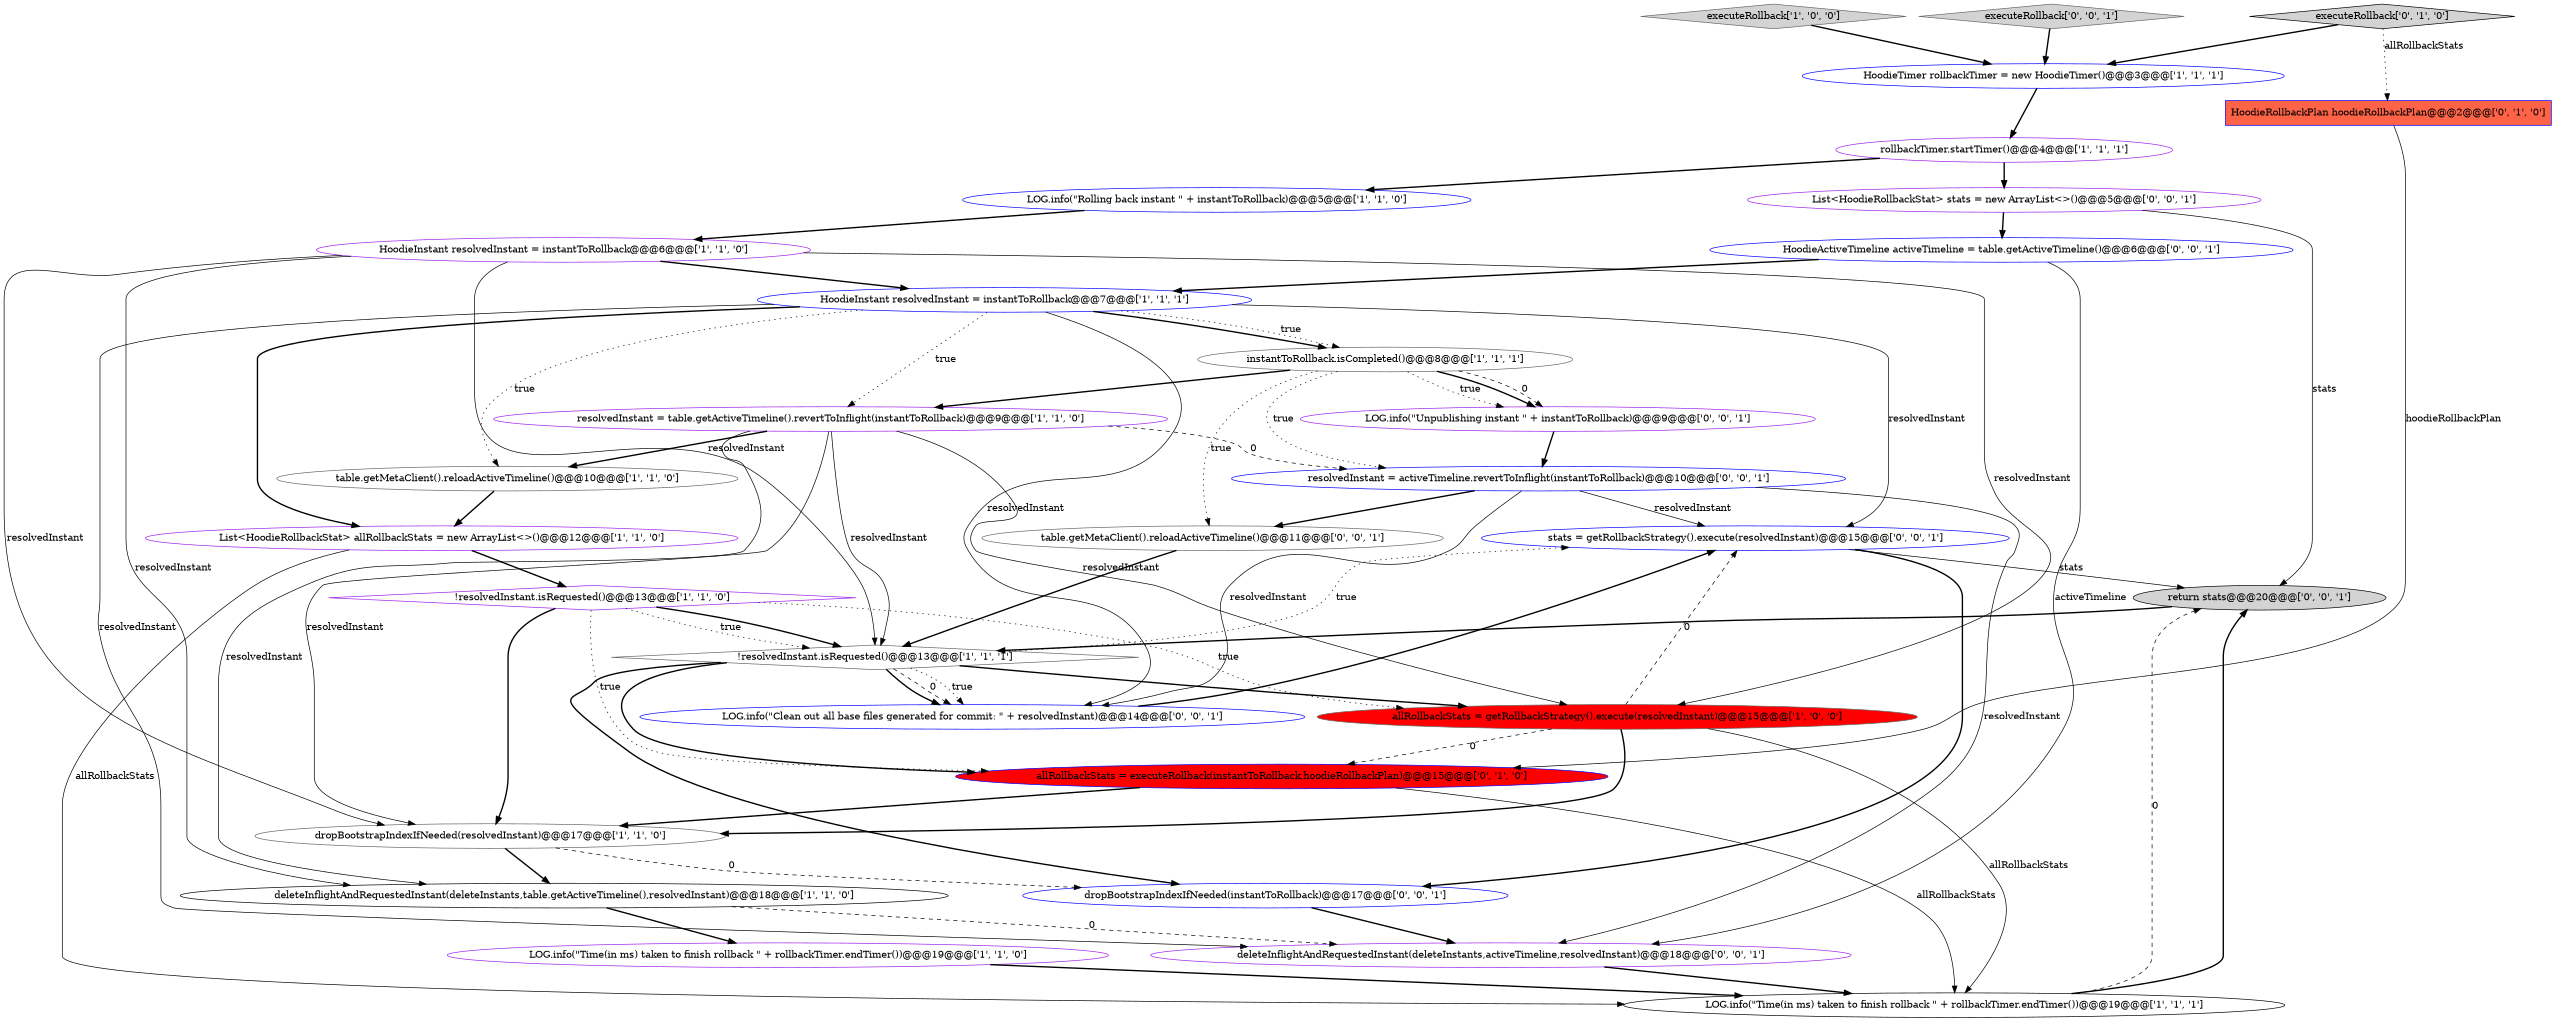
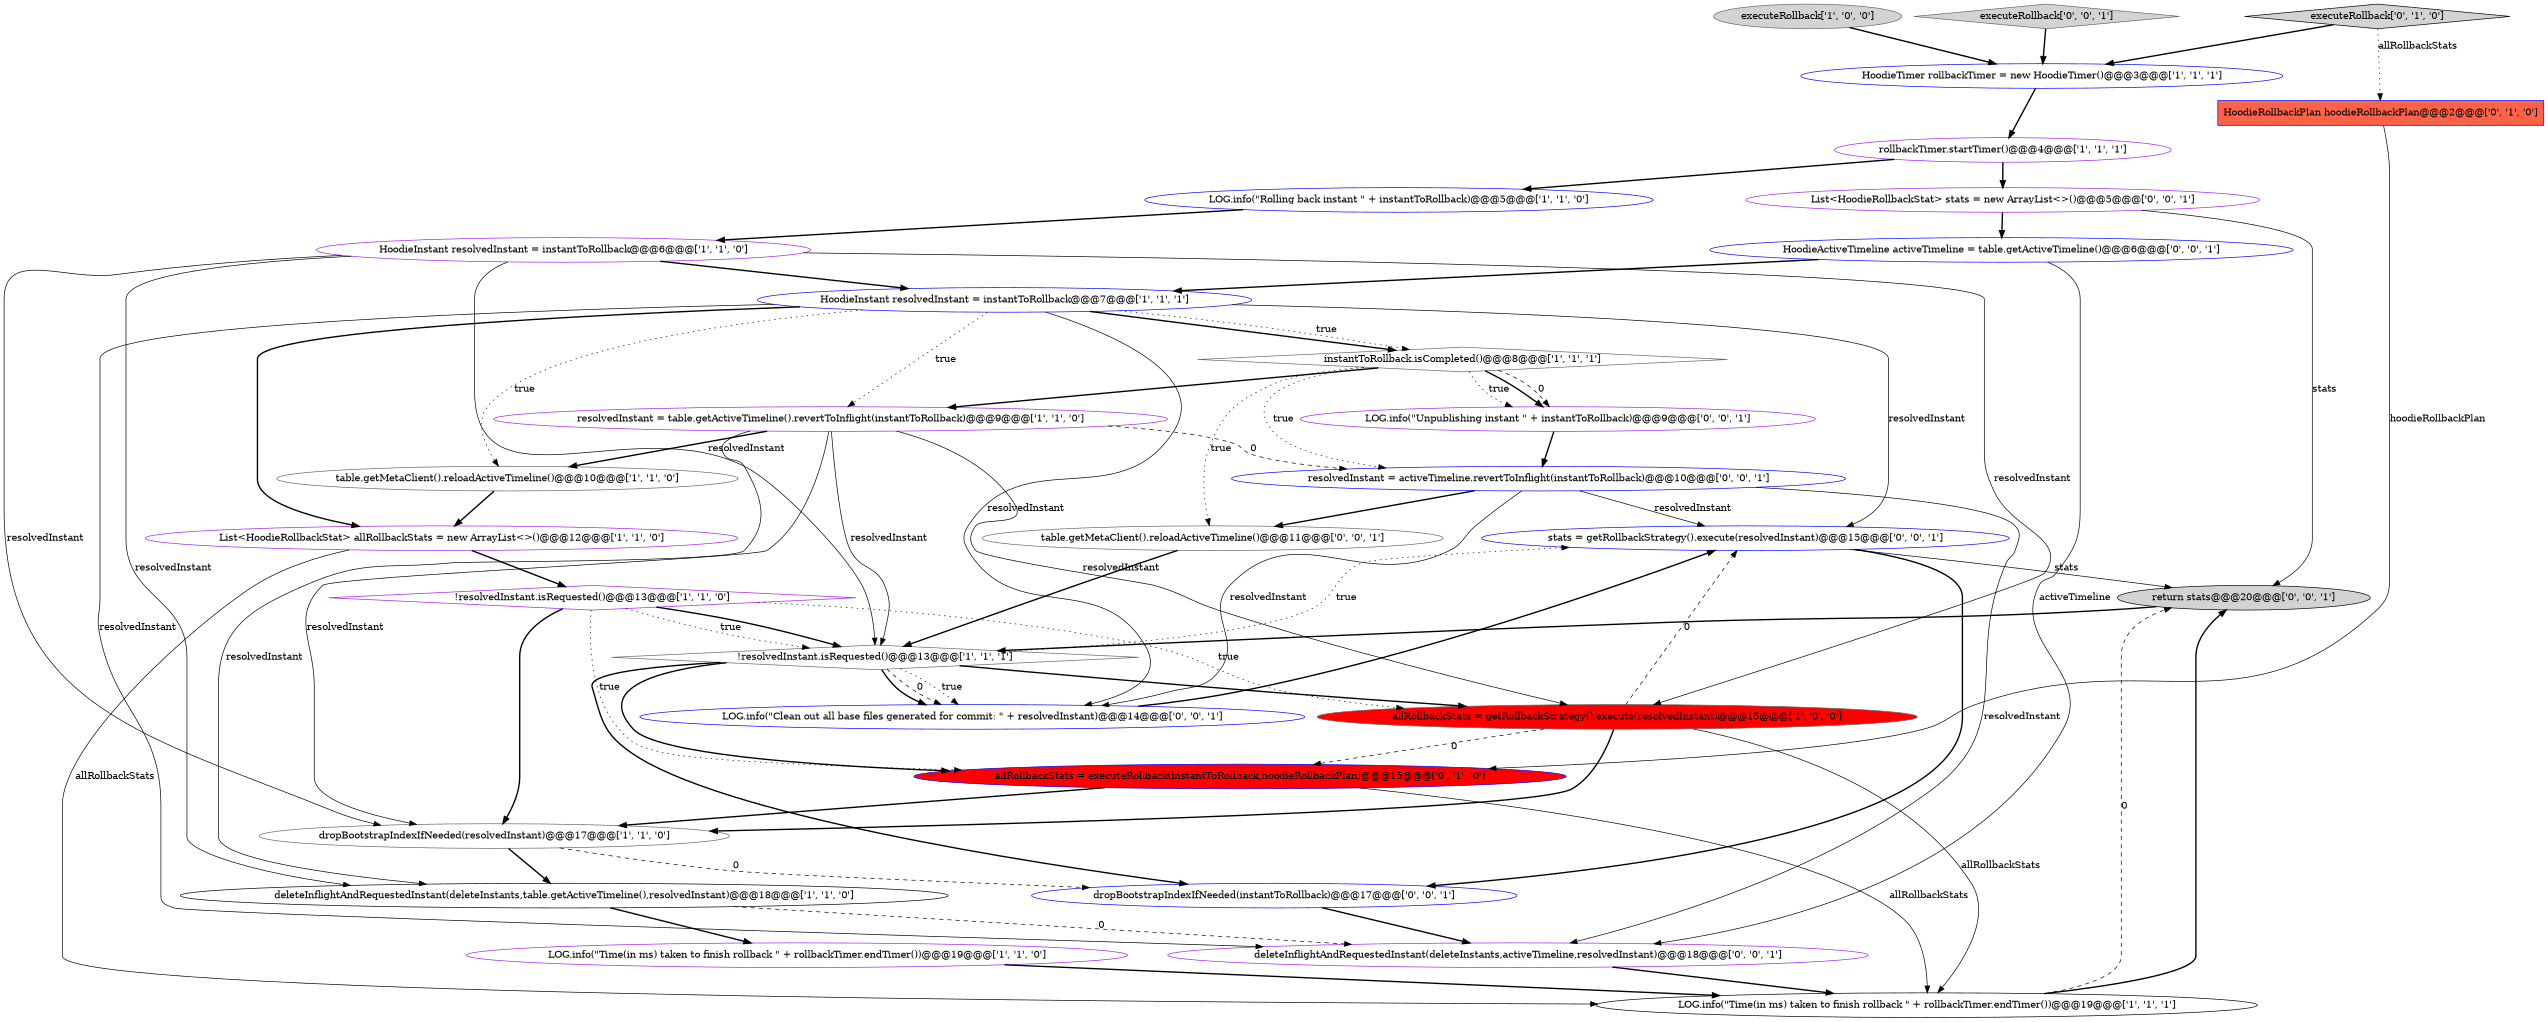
(1773, 16) -> (1808, 16)
(1385, 359) -> (1463, 359)
